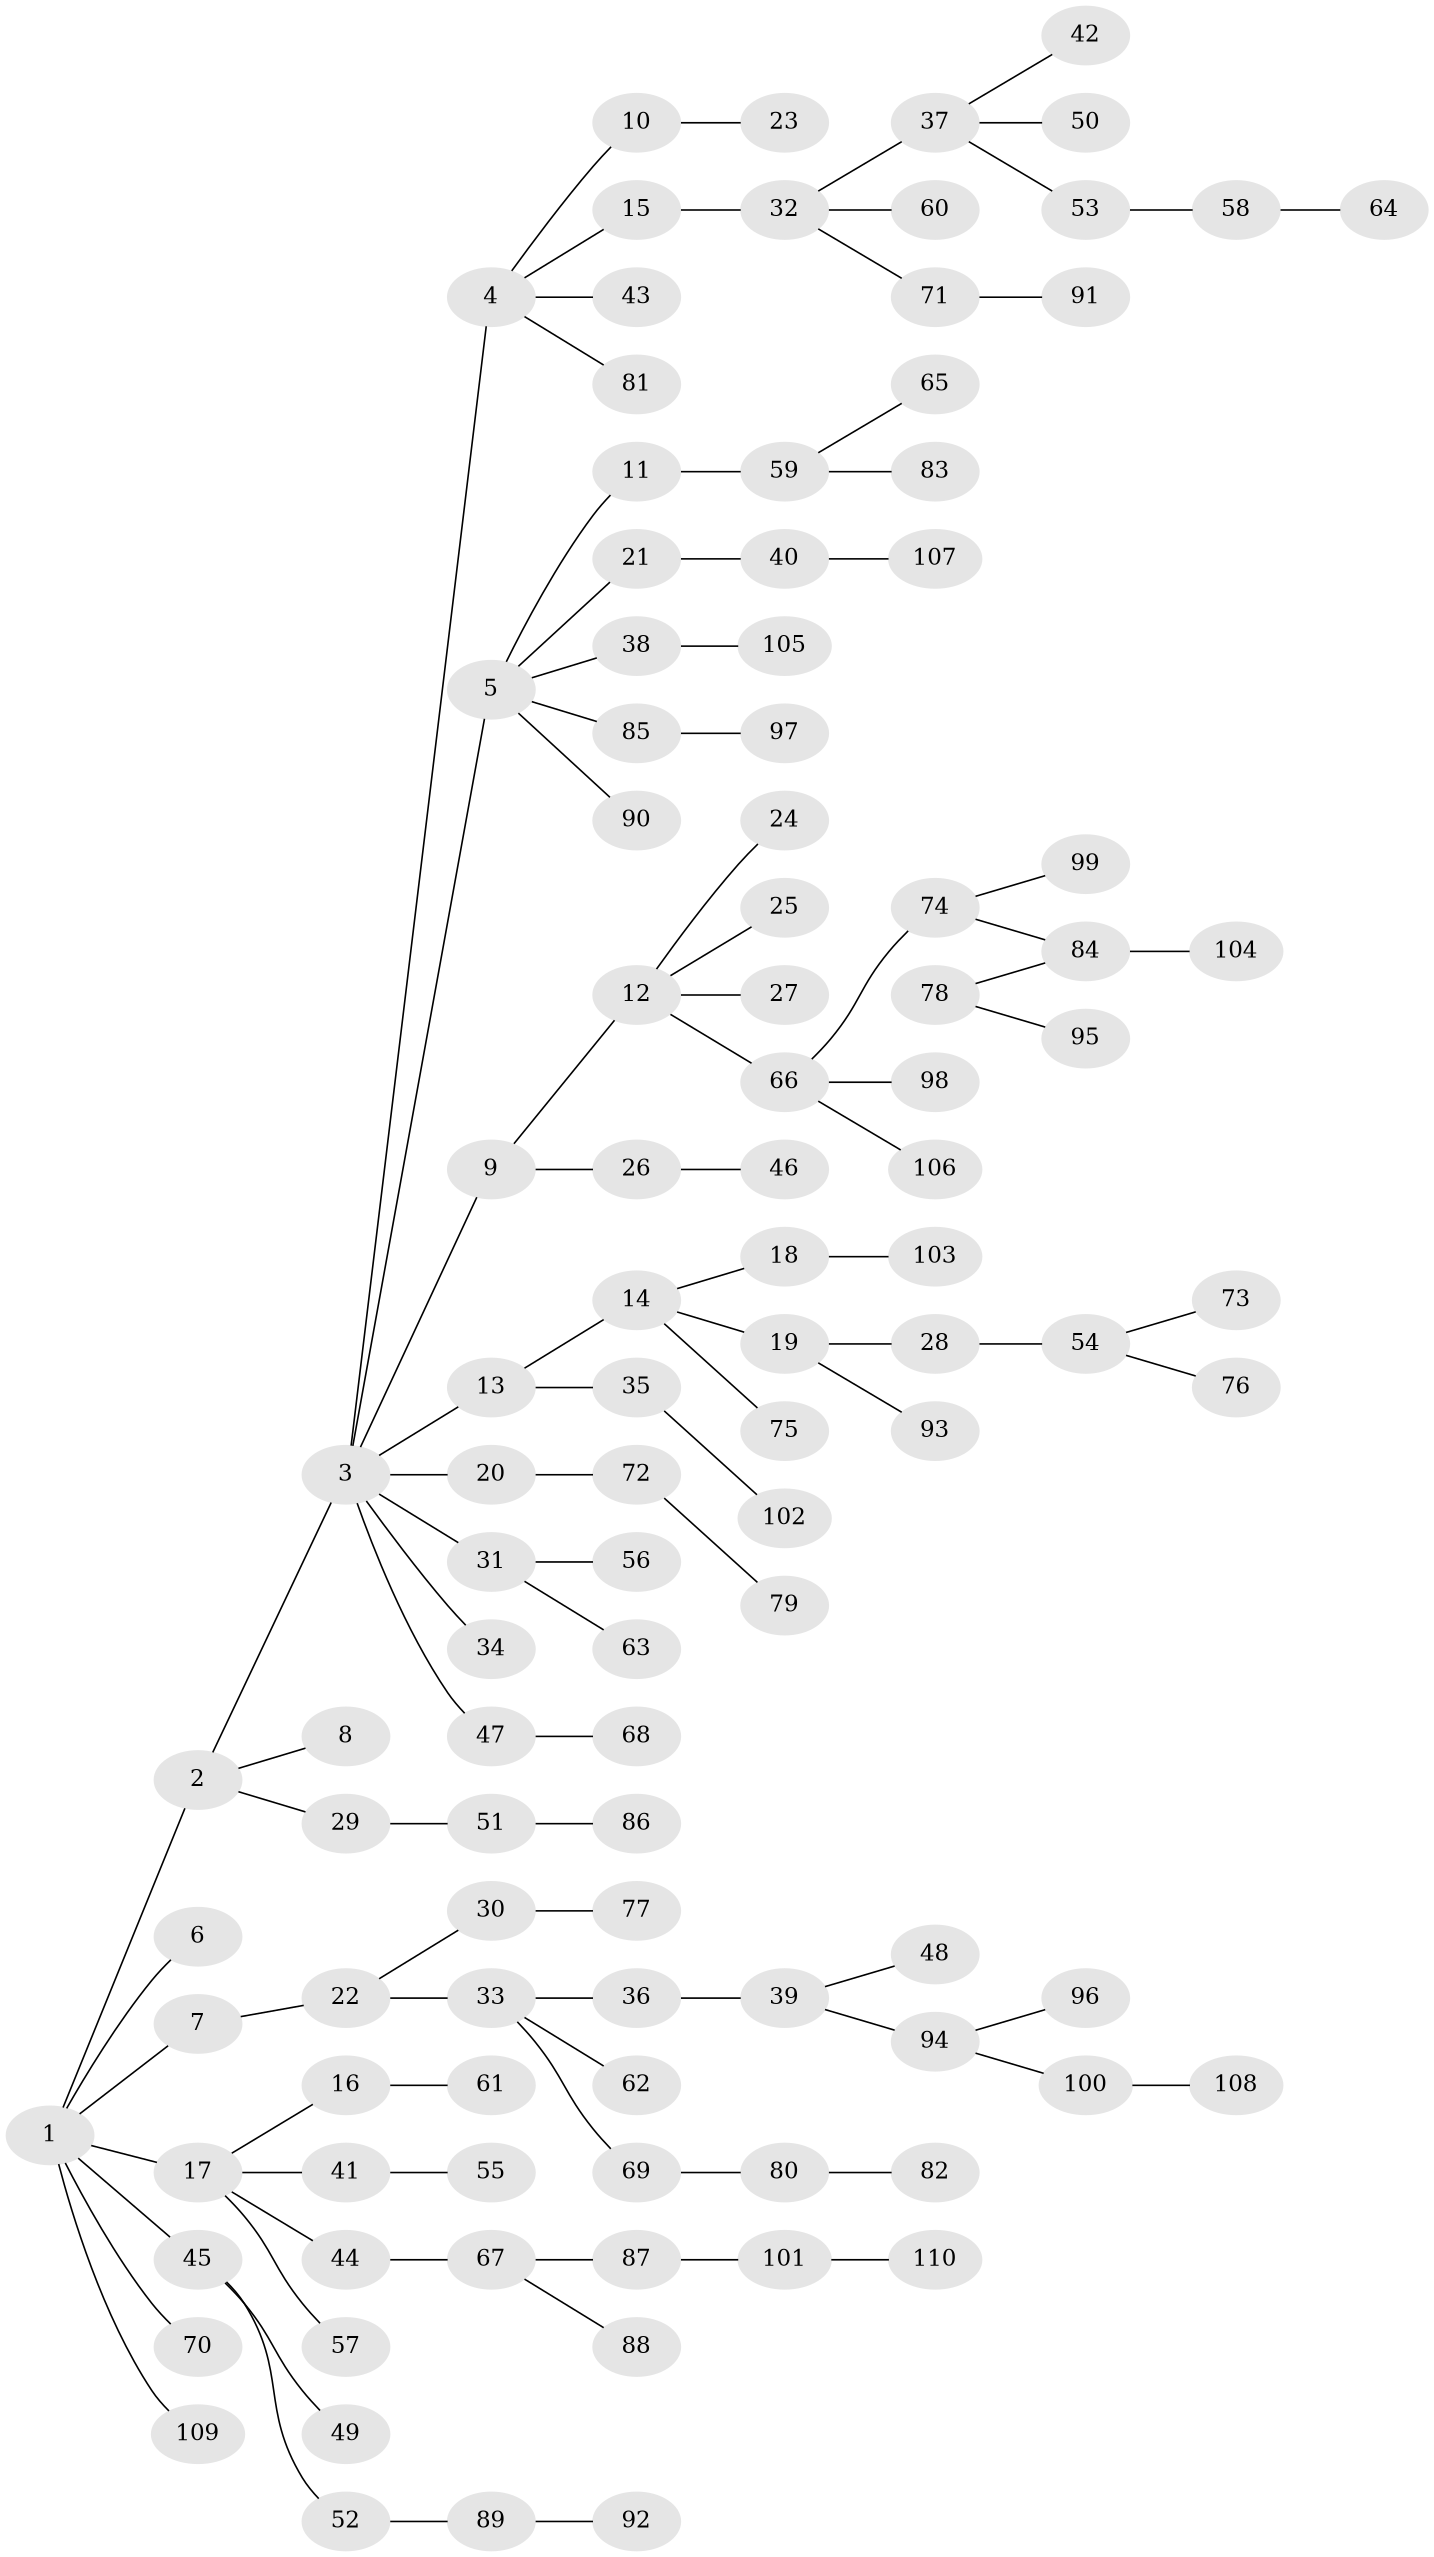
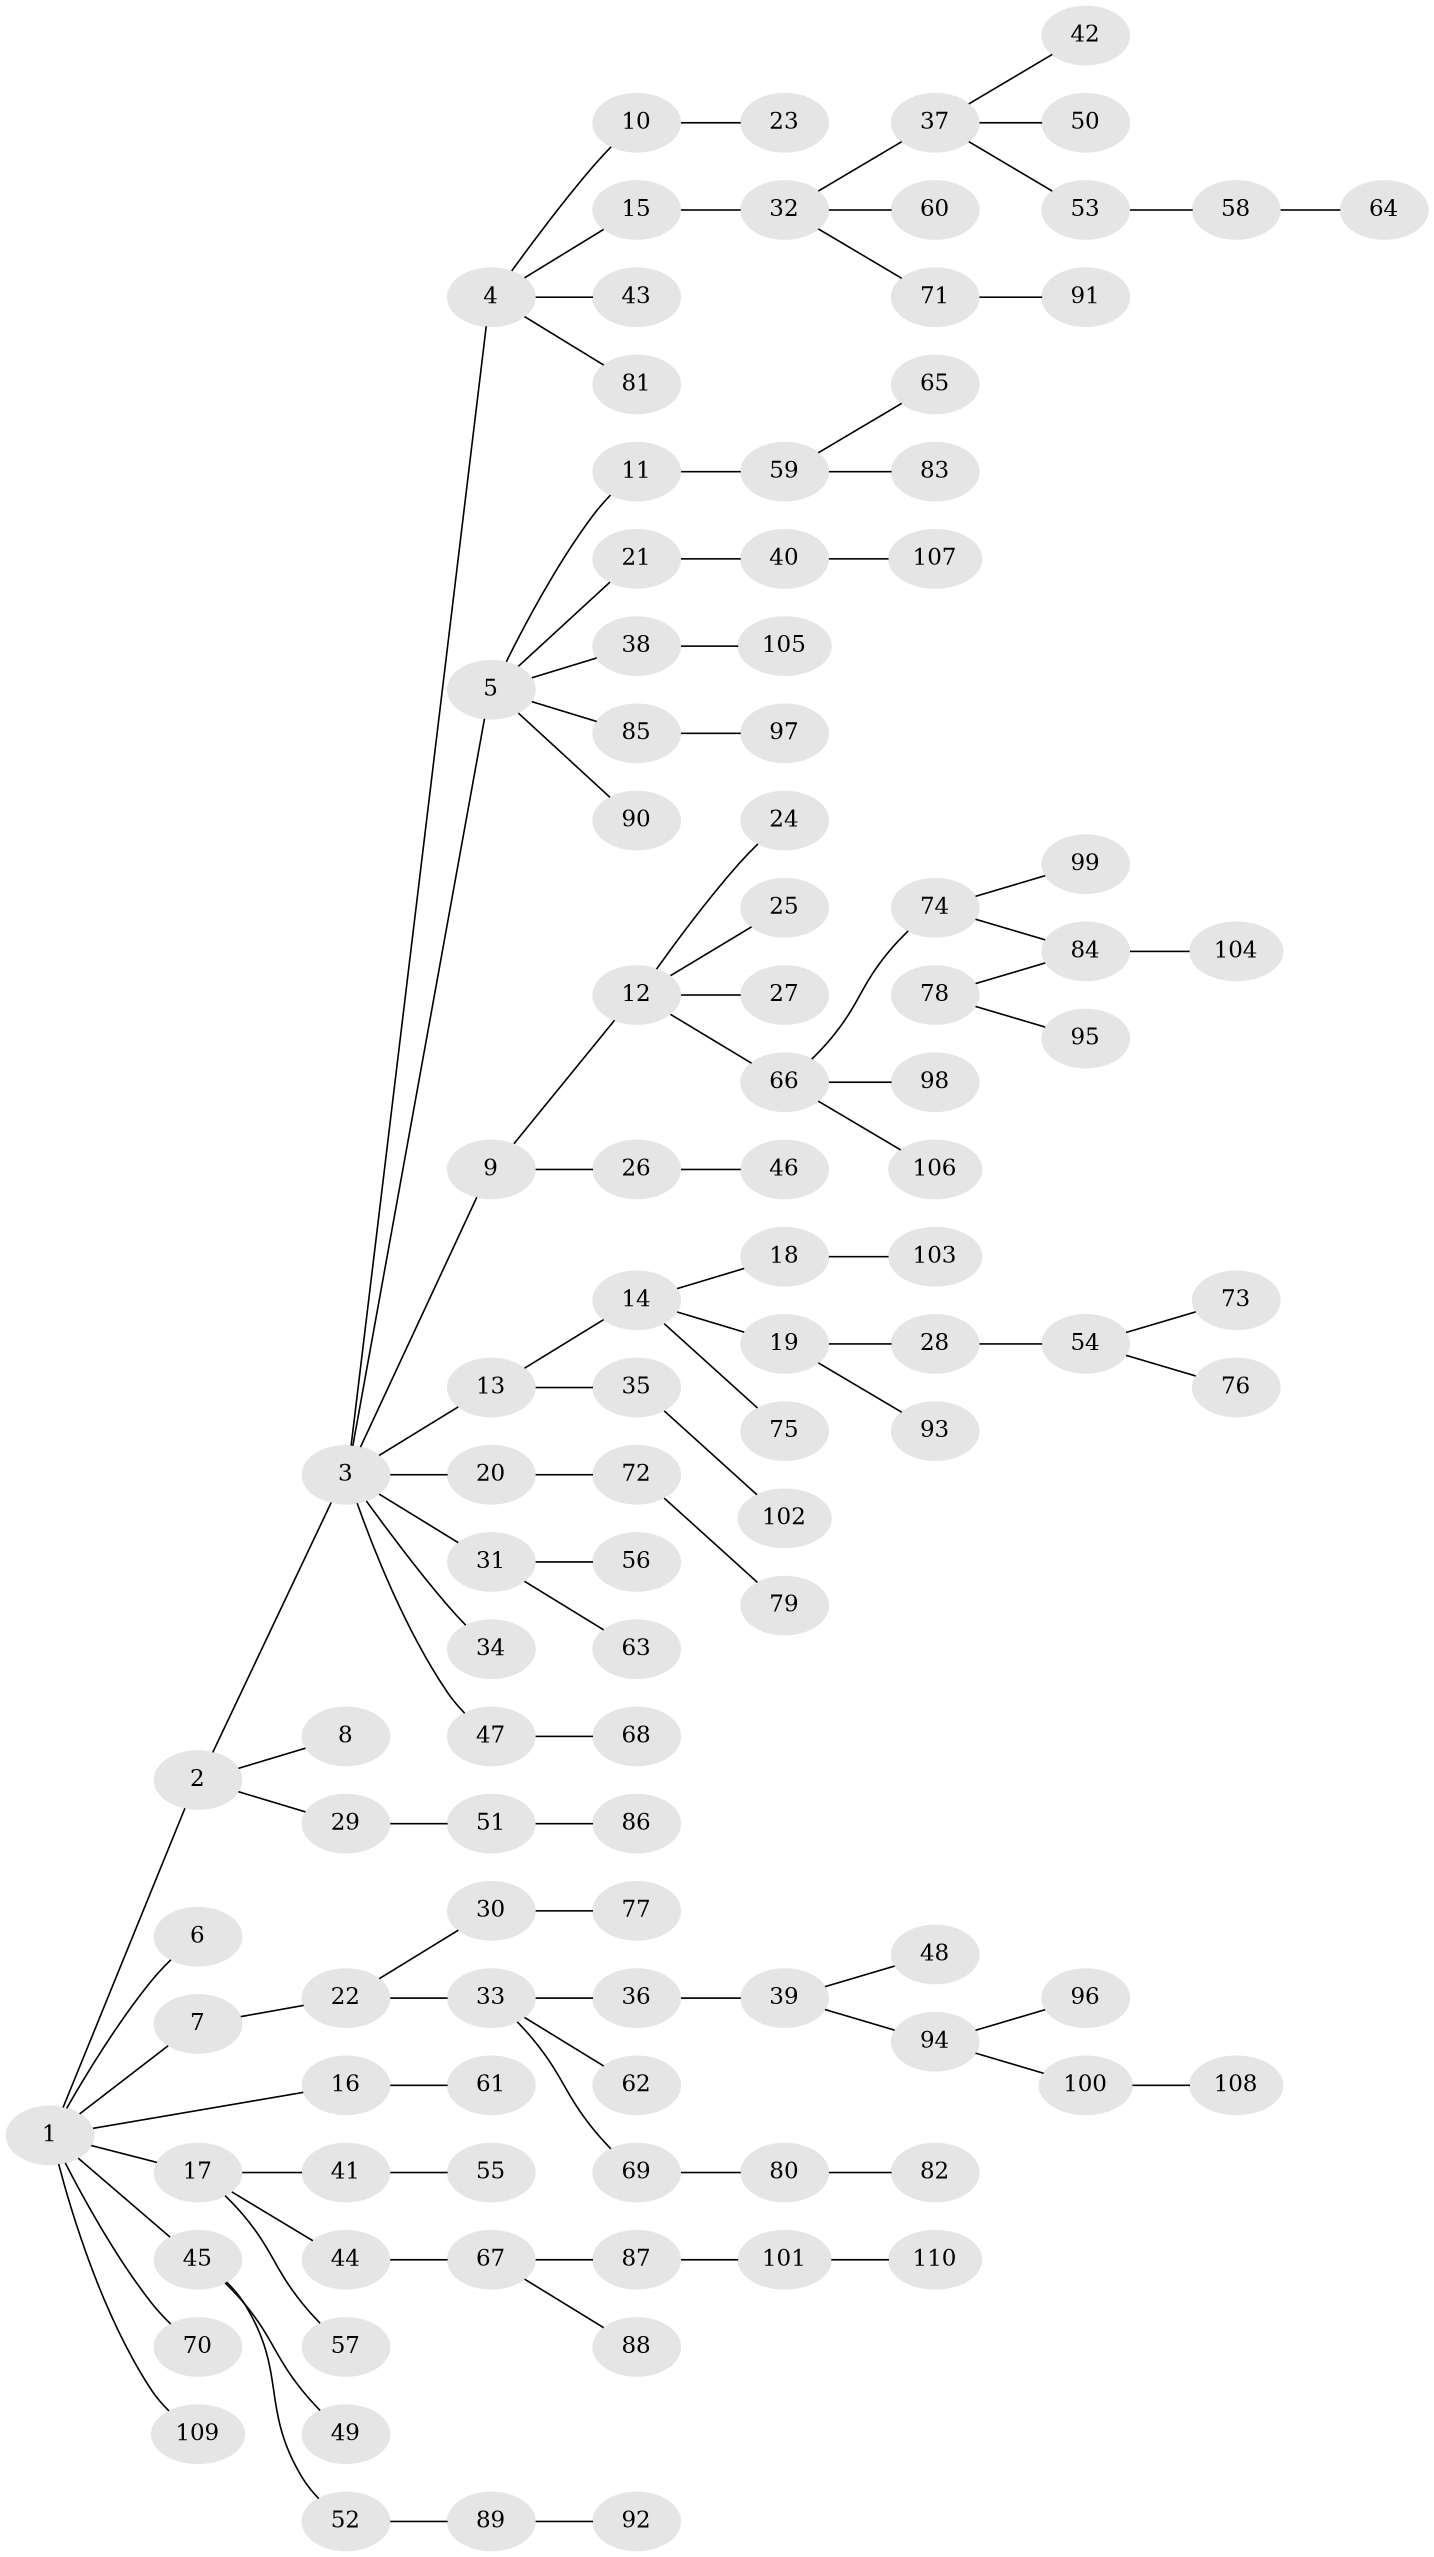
(272, 2129) -> (198, 2110)
